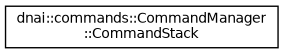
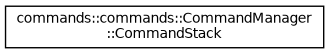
(142, 27) -> (165, 27)
